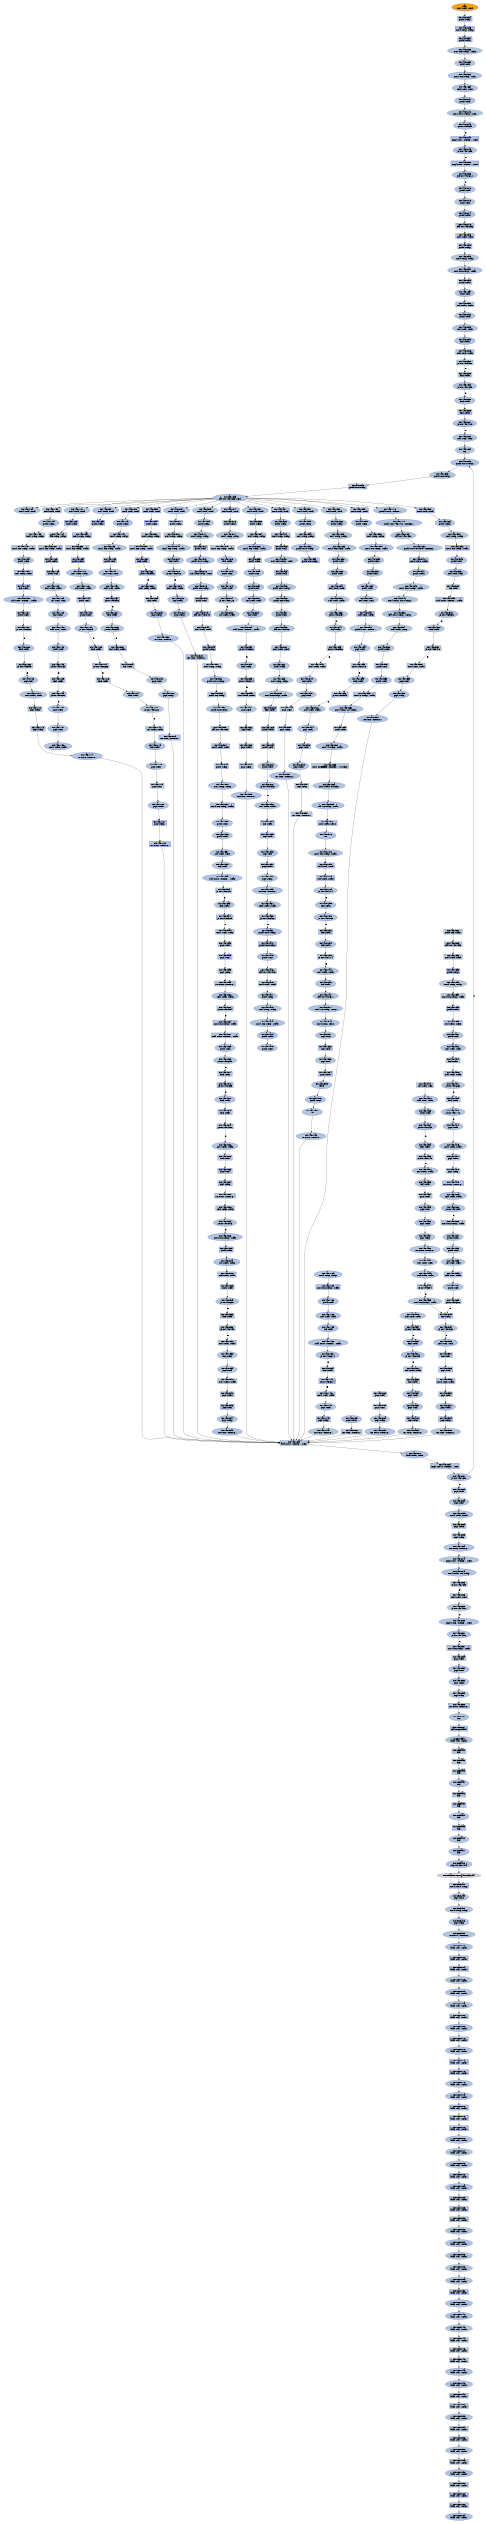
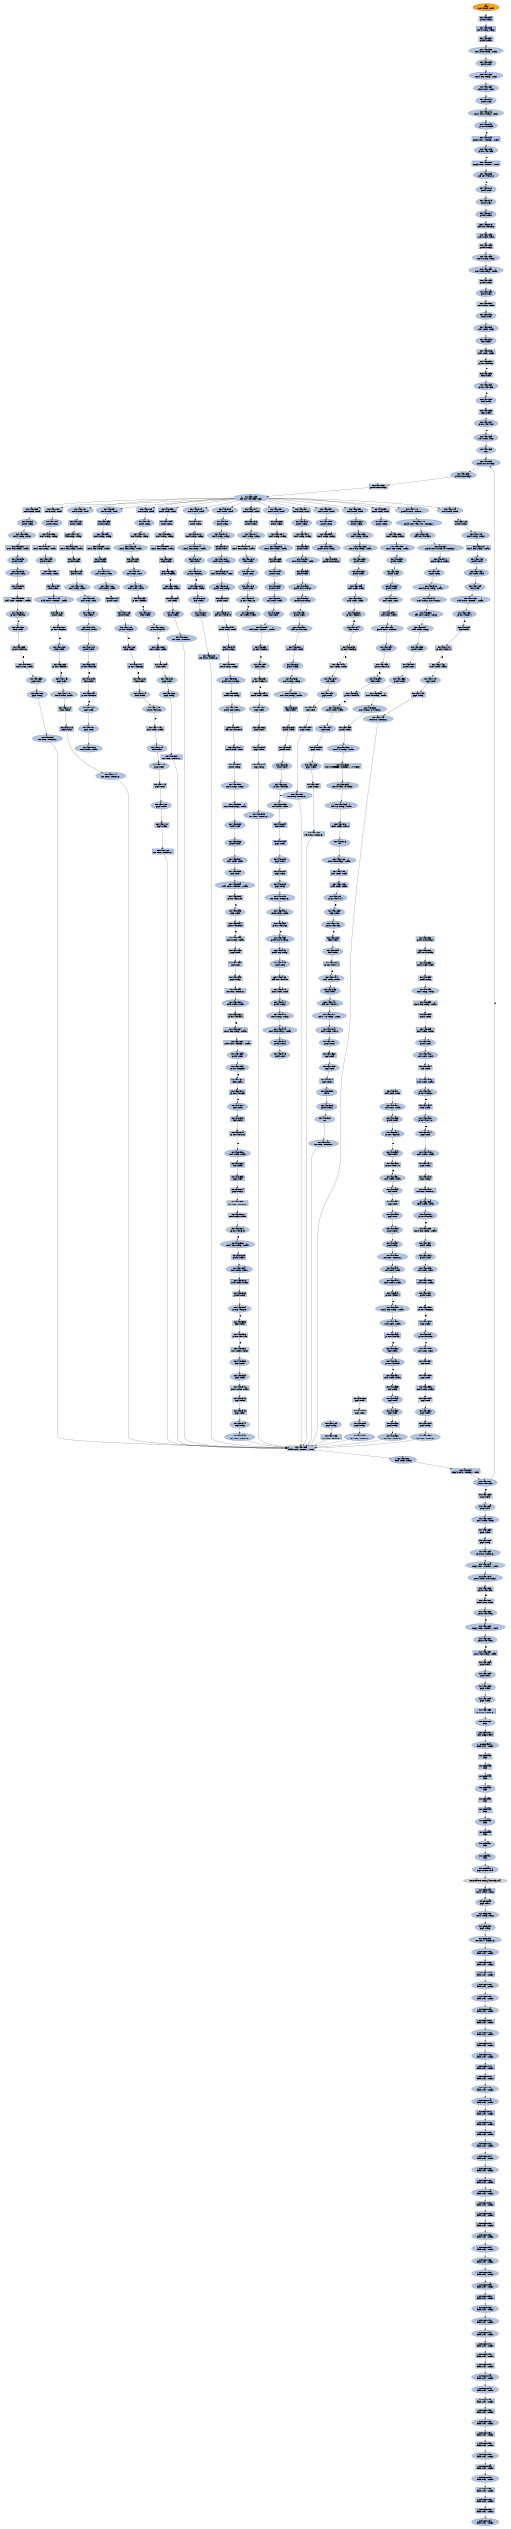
none -> (461, 523)
(435, 1309) -> (392, 1315)
